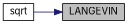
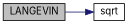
(44, 12) -> (75, 12)
